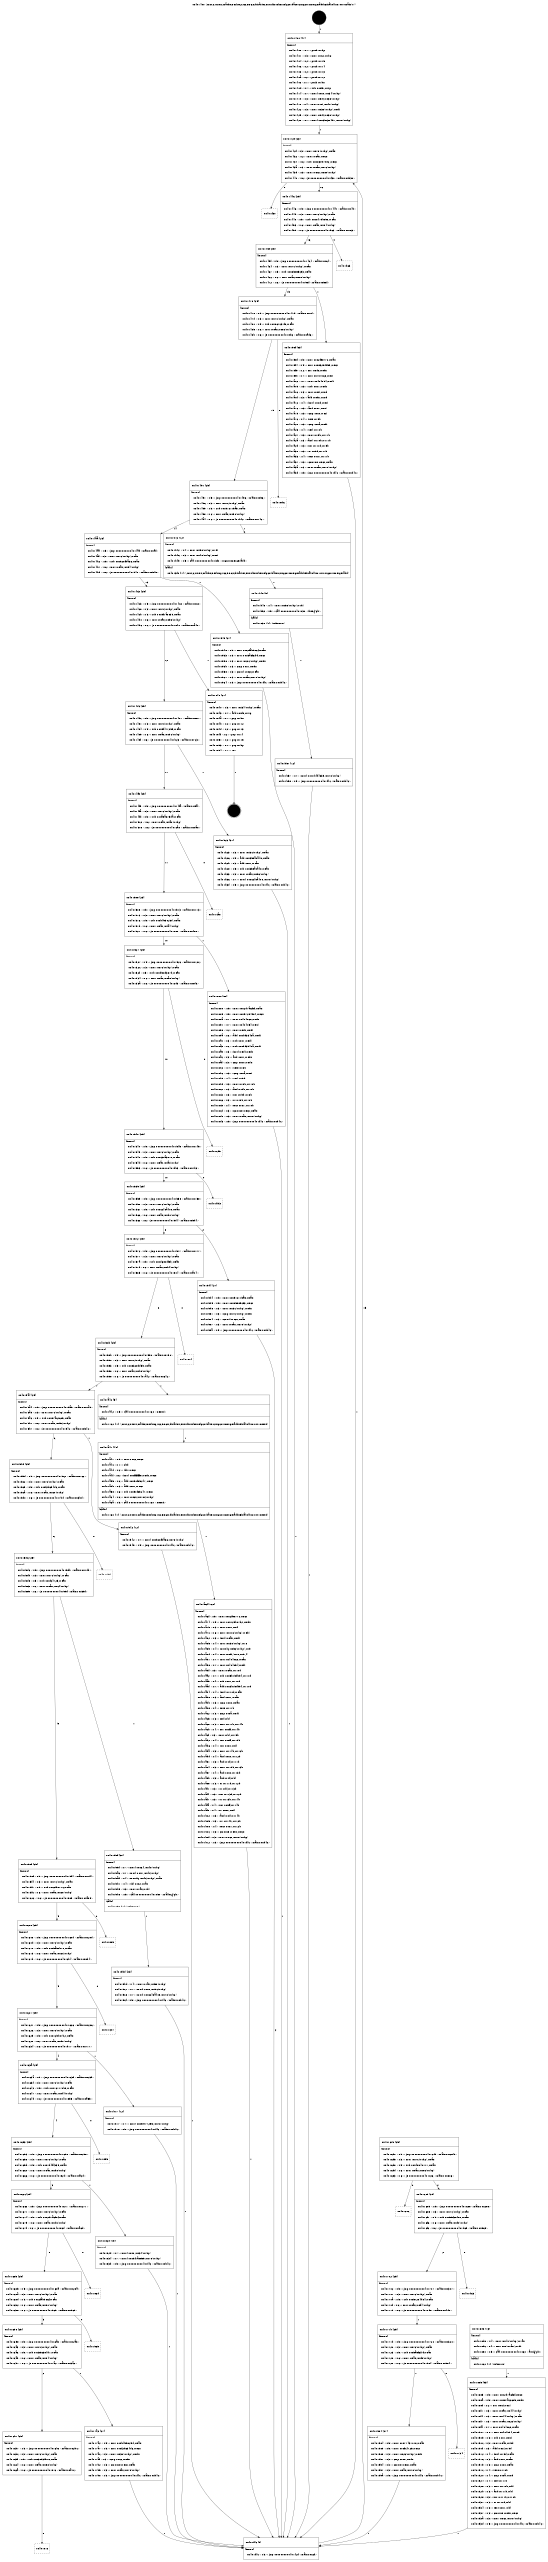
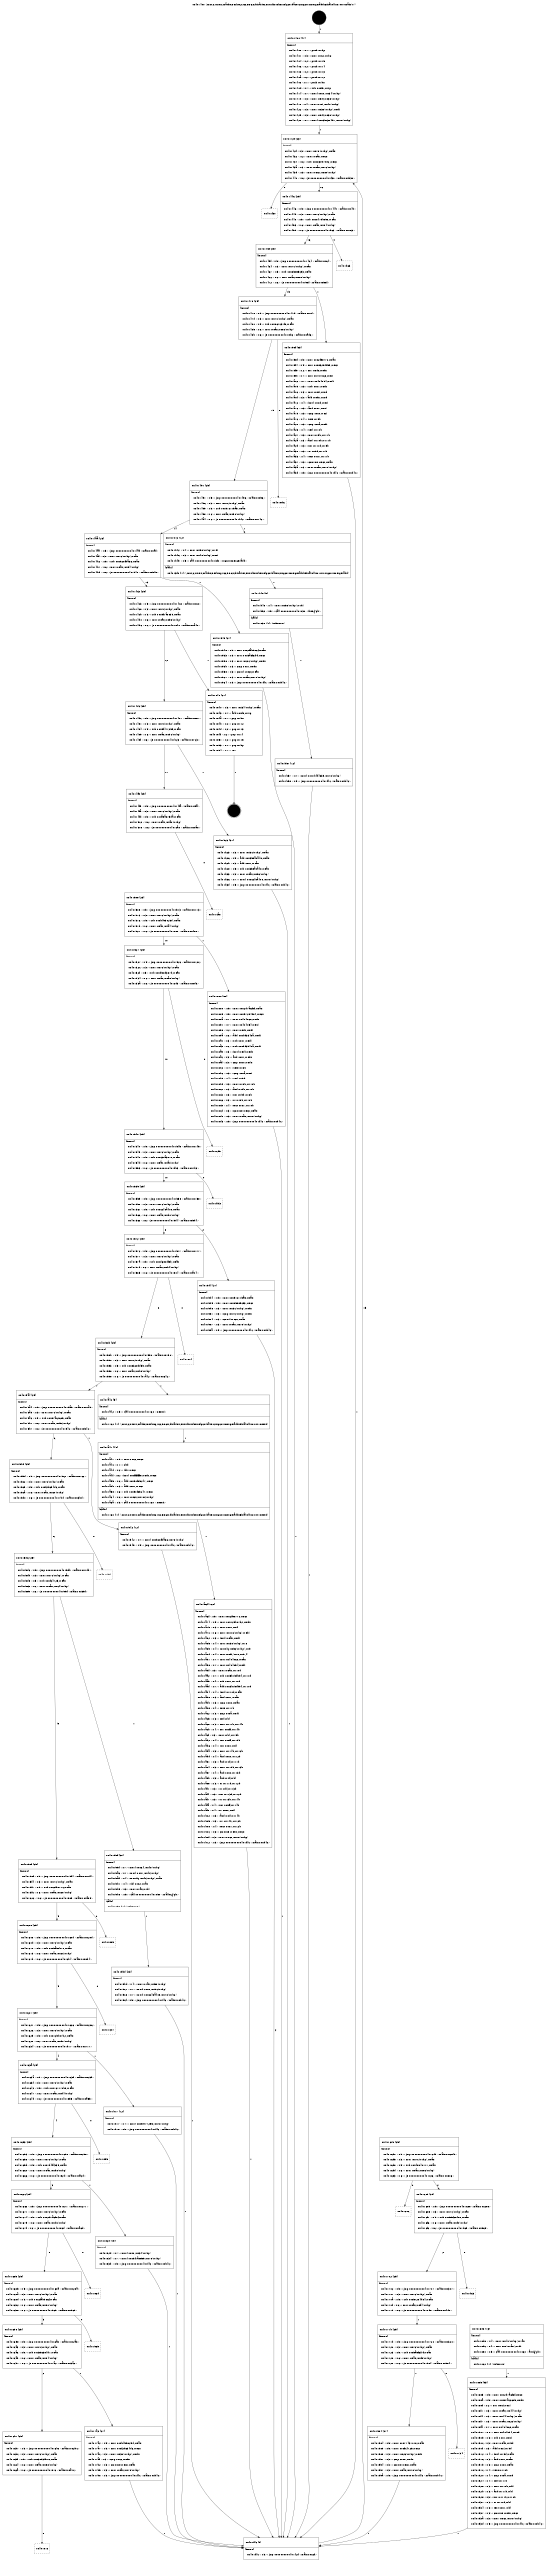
(164, 862) -> none
